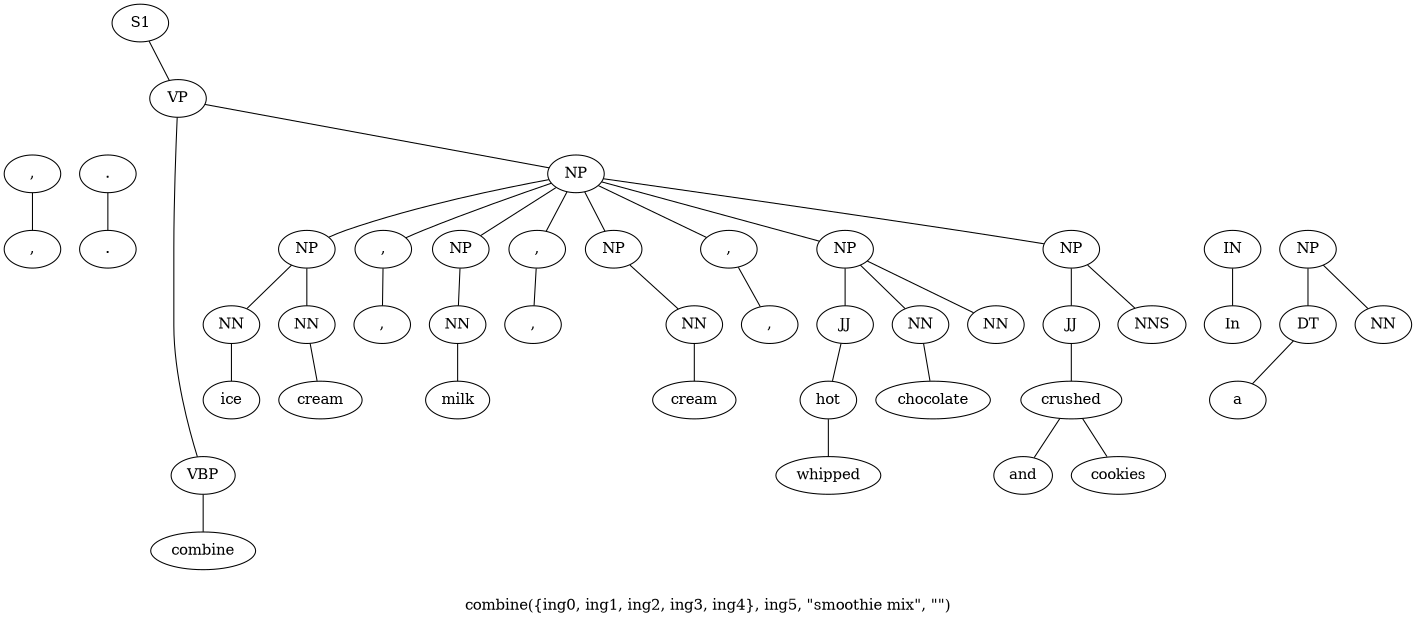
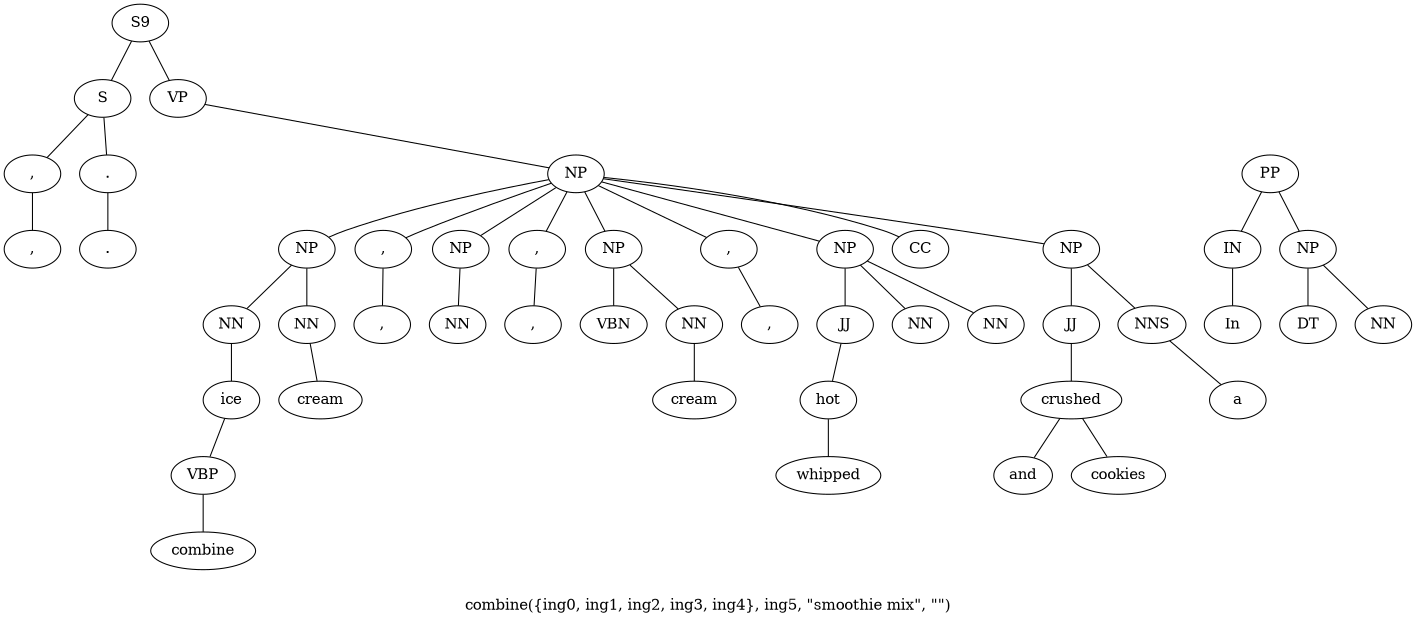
(140, 23) -> (140, 23)
none -> (103, 98)
none -> (1270, 174)
none -> (921, 249)
(174, 288) -> (217, 438)
none -> (614, 325)
(1273, 362) -> (1195, 363)
(458, 400) -> none
(933, 400) -> none
